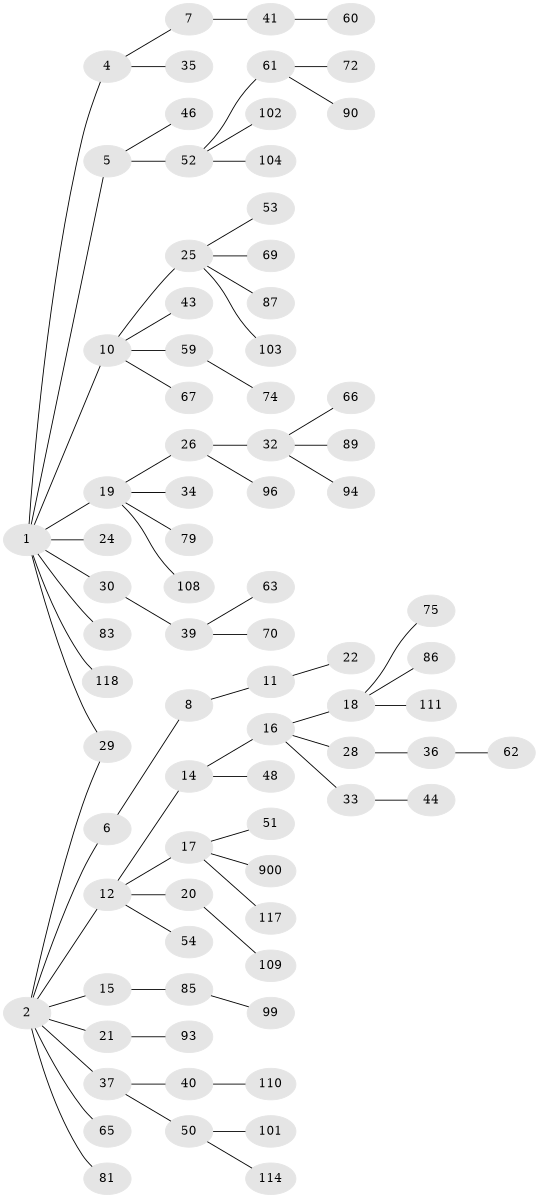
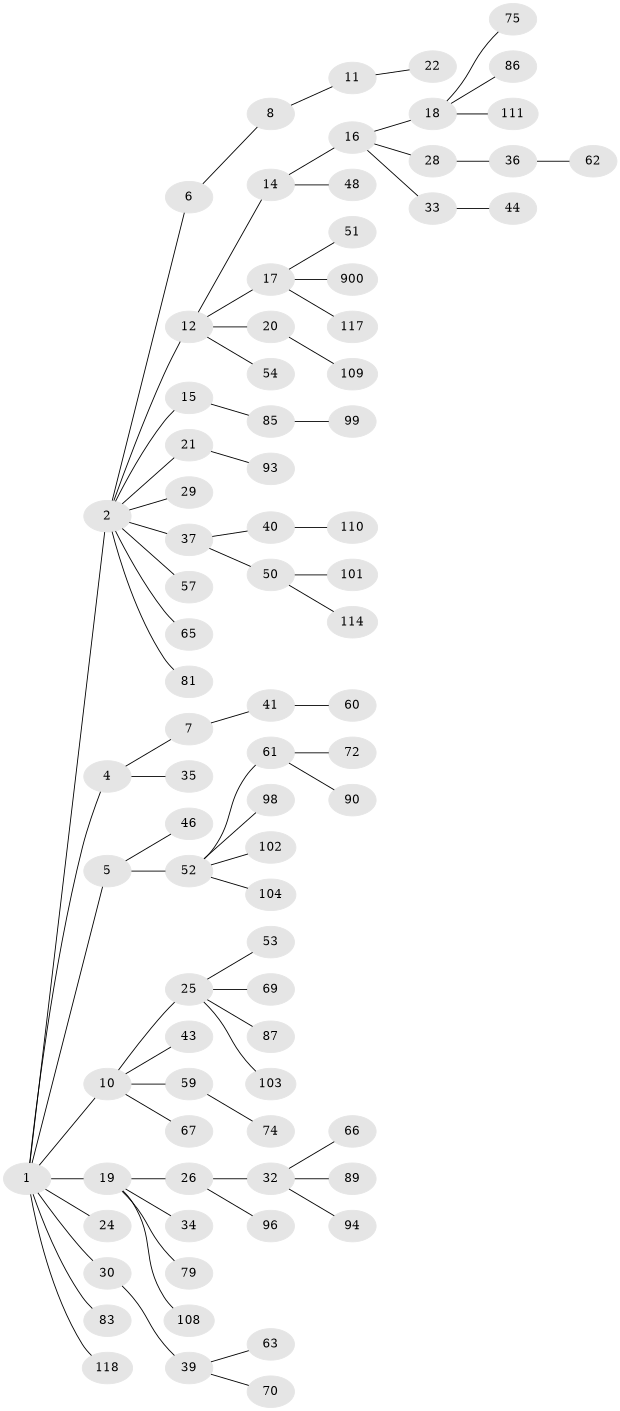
none -> (189, 587)
(59, 646) -> (67, 848)
none -> (271, 800)
